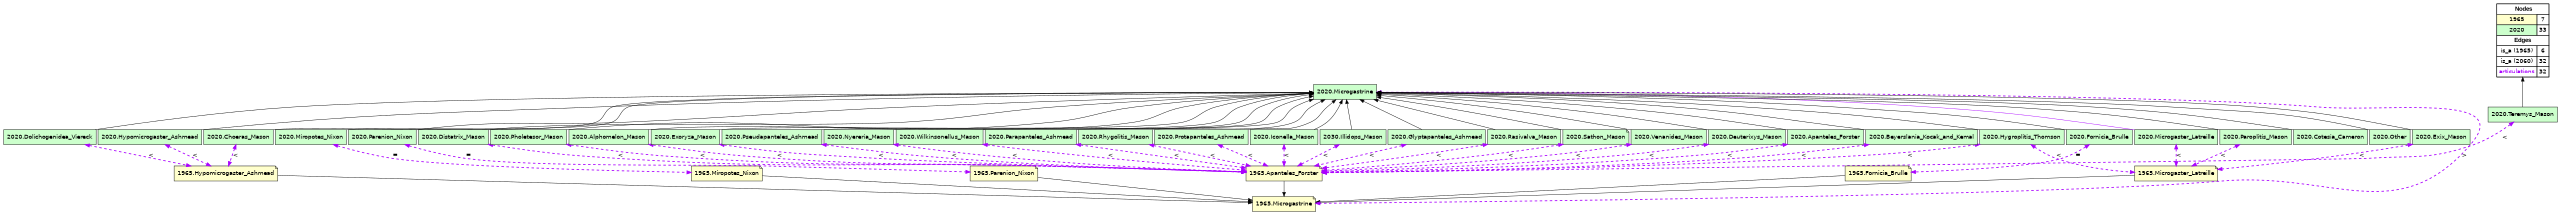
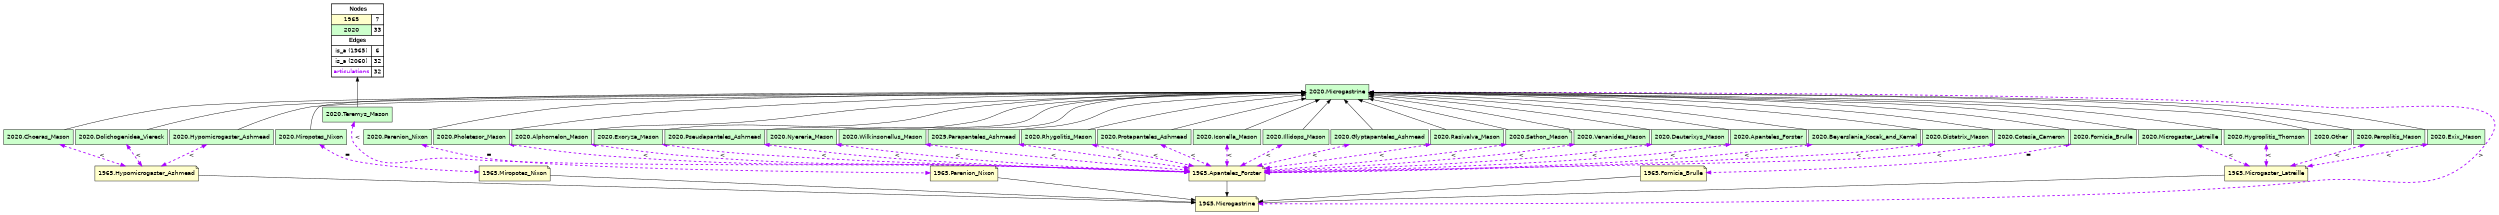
(1890, 105) -> (1910, 105)
(1031, 137) -> (974, 137)
(1353, 137) -> (1296, 137)
(1700, 163) -> (1702, 163)
